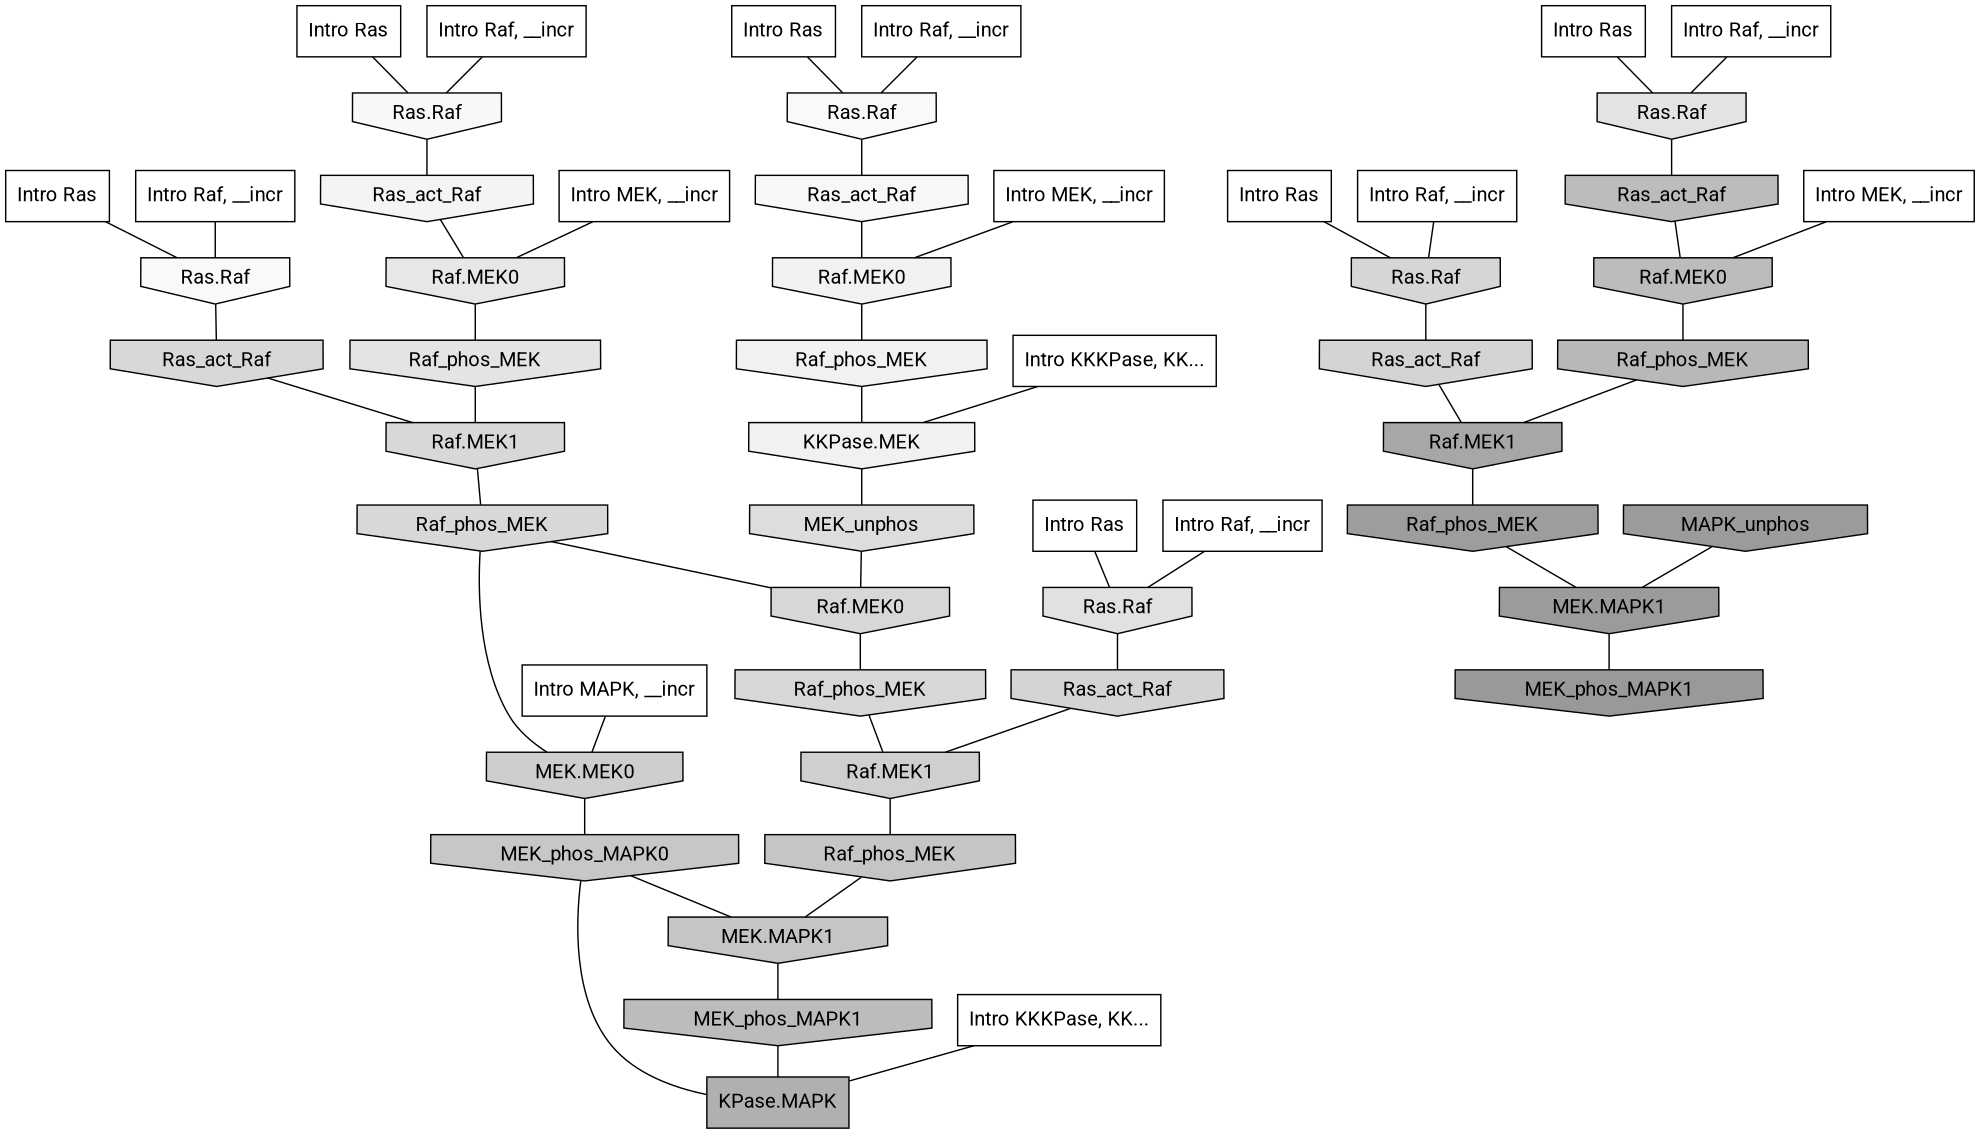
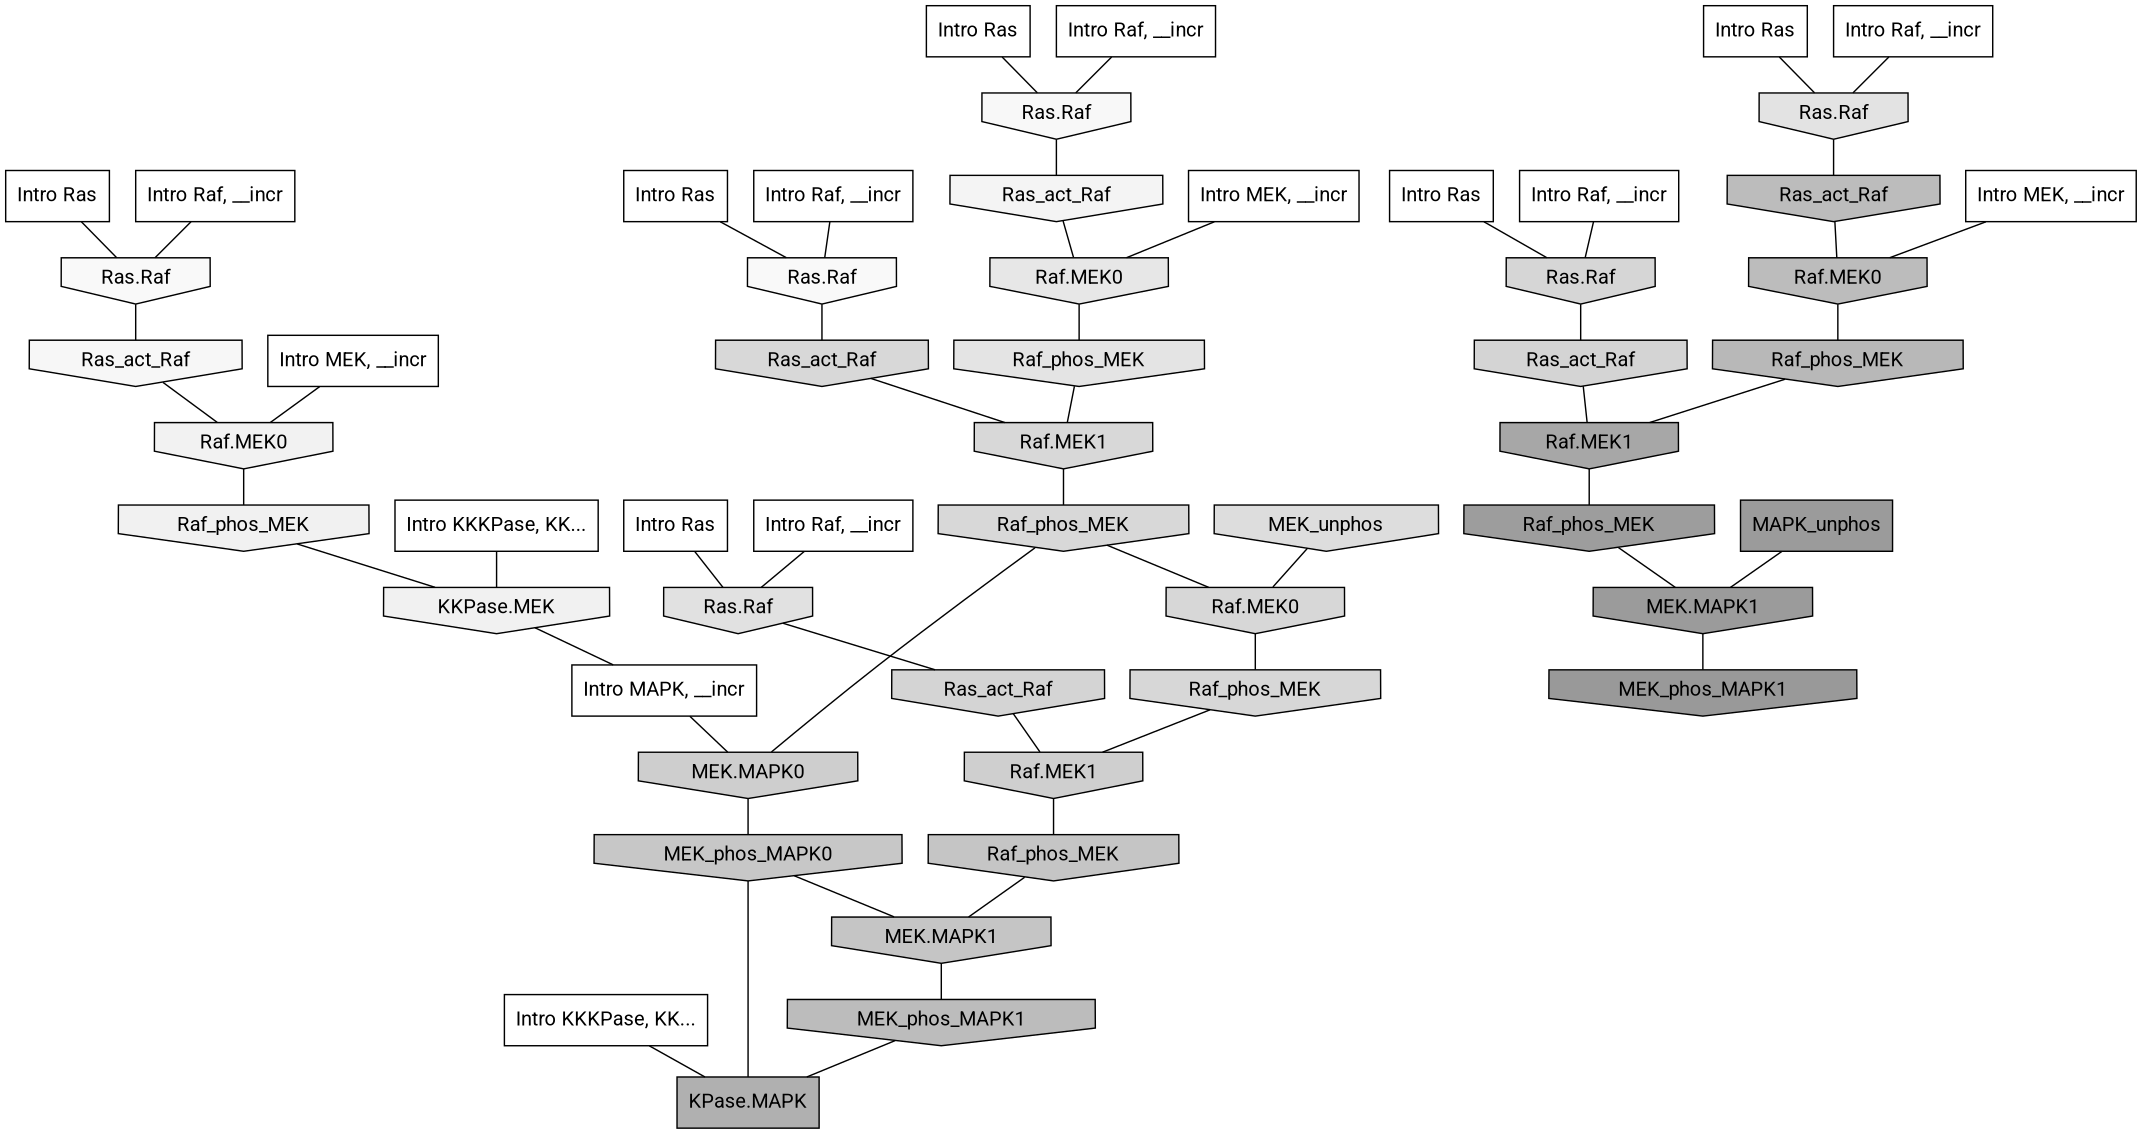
(862, 487) -> (574, 646)
(1745, 526) -> (1817, 526)
(585, 773) -> (748, 773)
